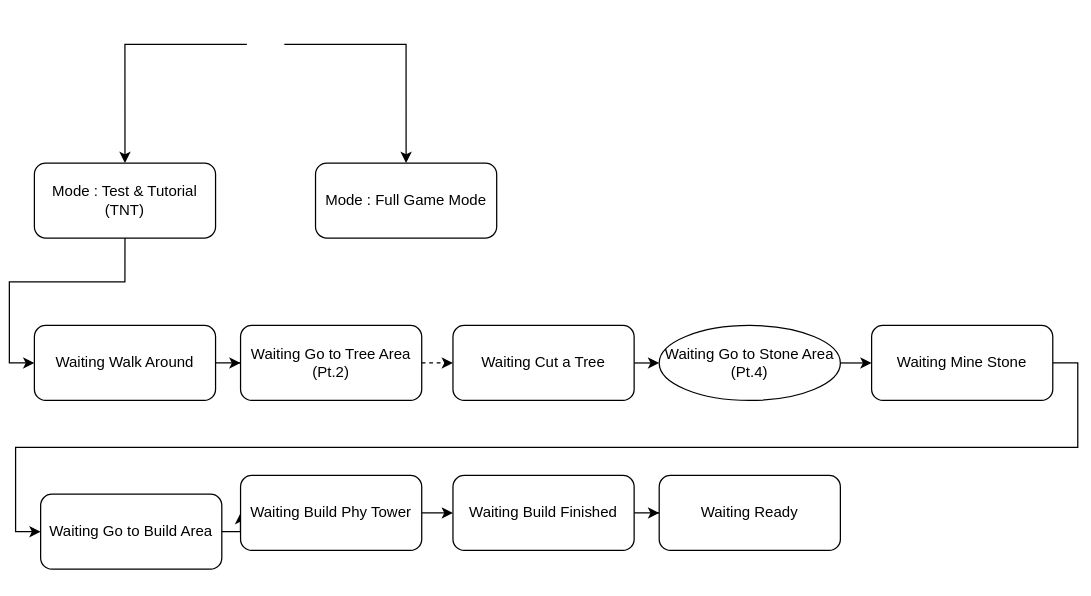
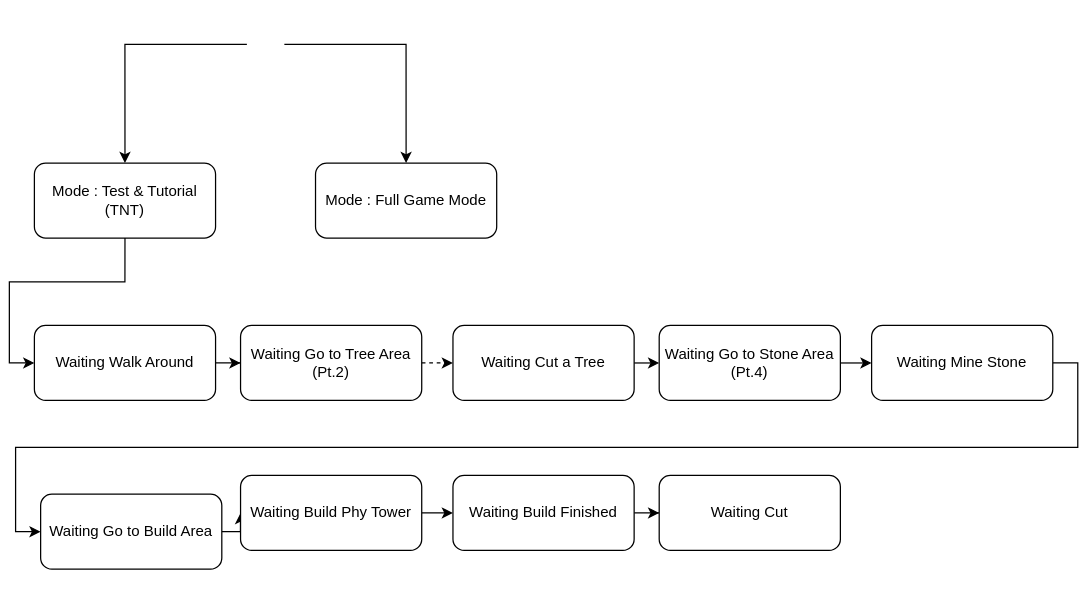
(750, 363) -> (750, 363)
(750, 513) -> (750, 513)
